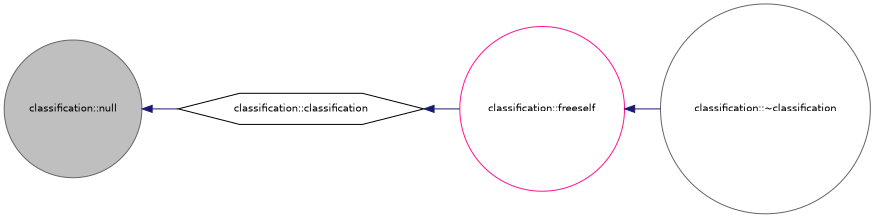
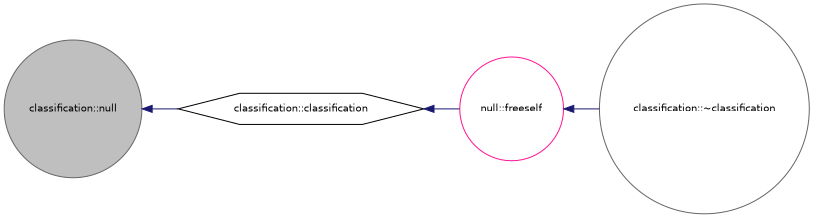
(542, 109) -> (512, 109)
